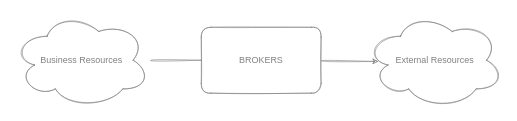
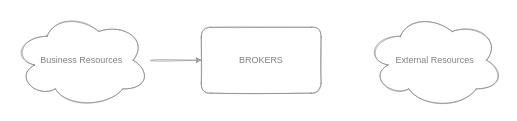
(196, 60) -> (195, 60)
(351, 61) -> none
